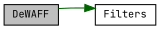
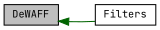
(71, 8) -> (82, 22)
